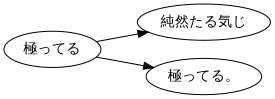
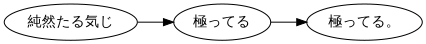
(117, 38) -> (151, 22)
